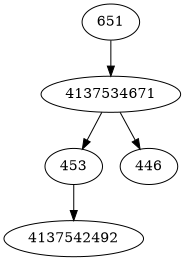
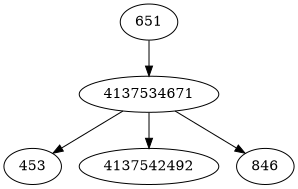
(149, 166) -> (265, 166)
(74, 198) -> (149, 125)
